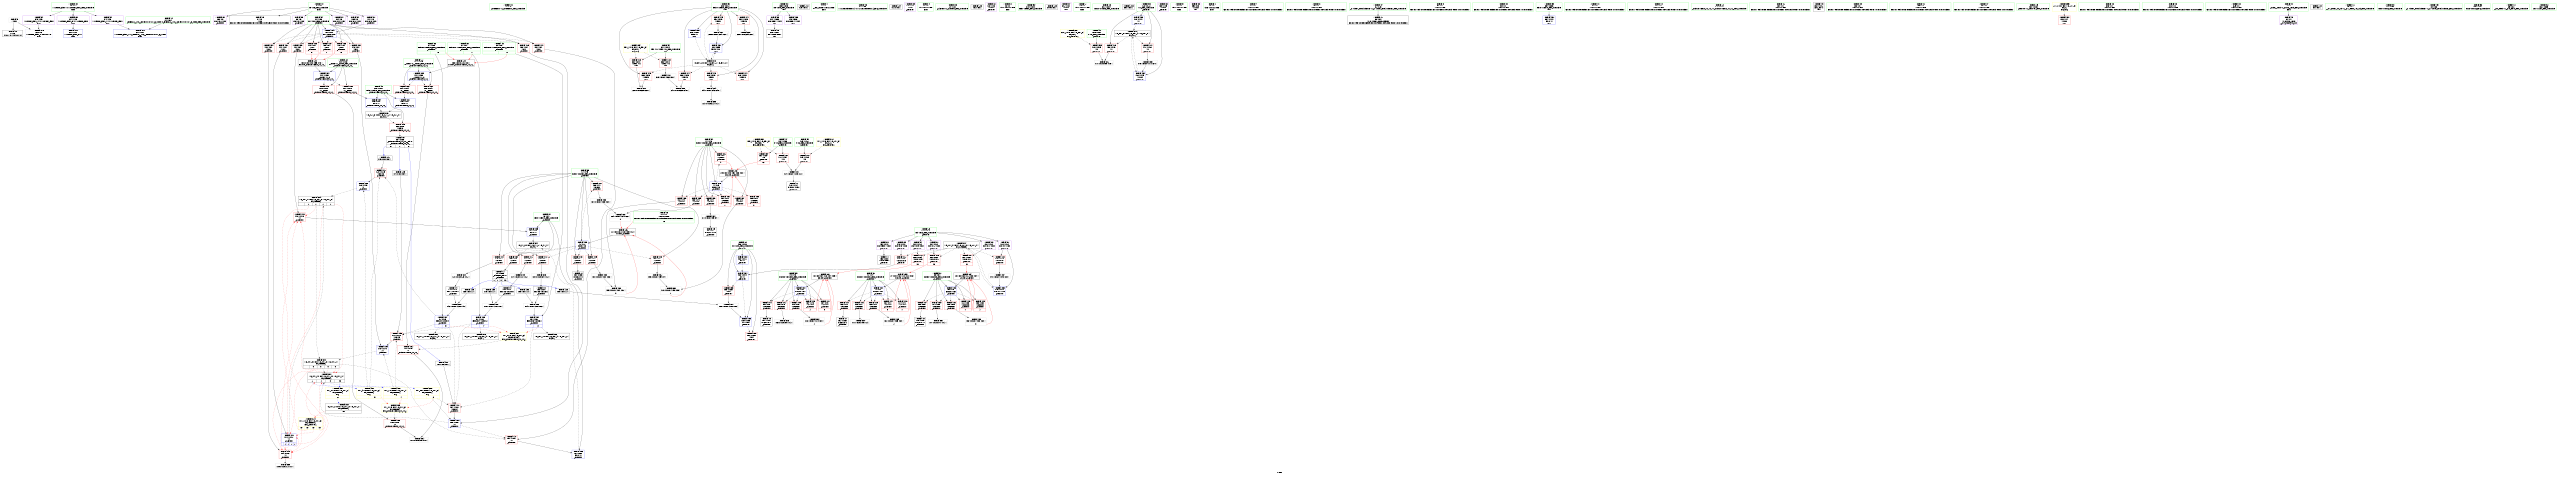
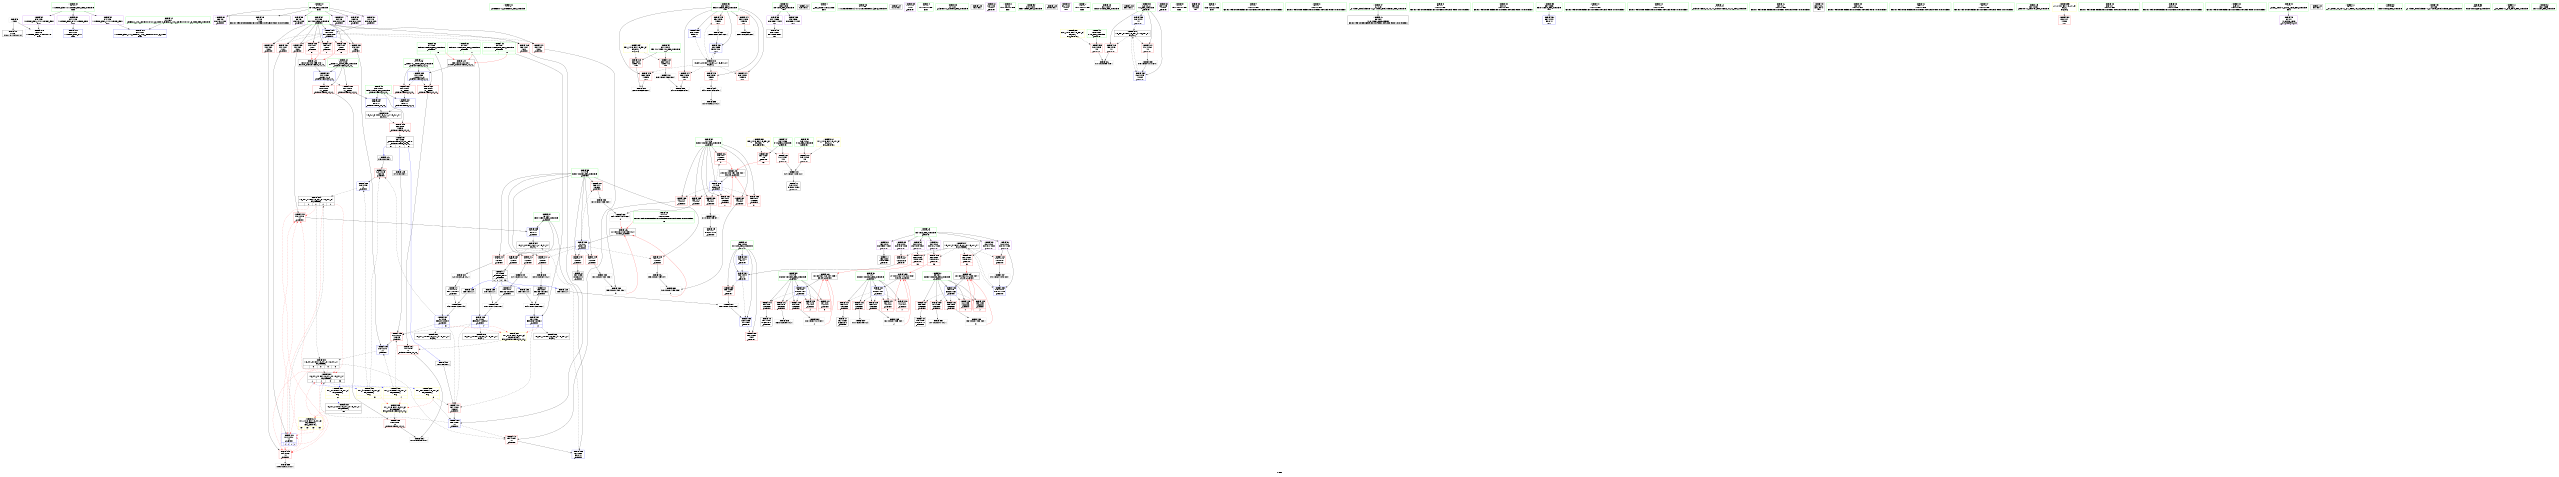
none -> (747, 163)
